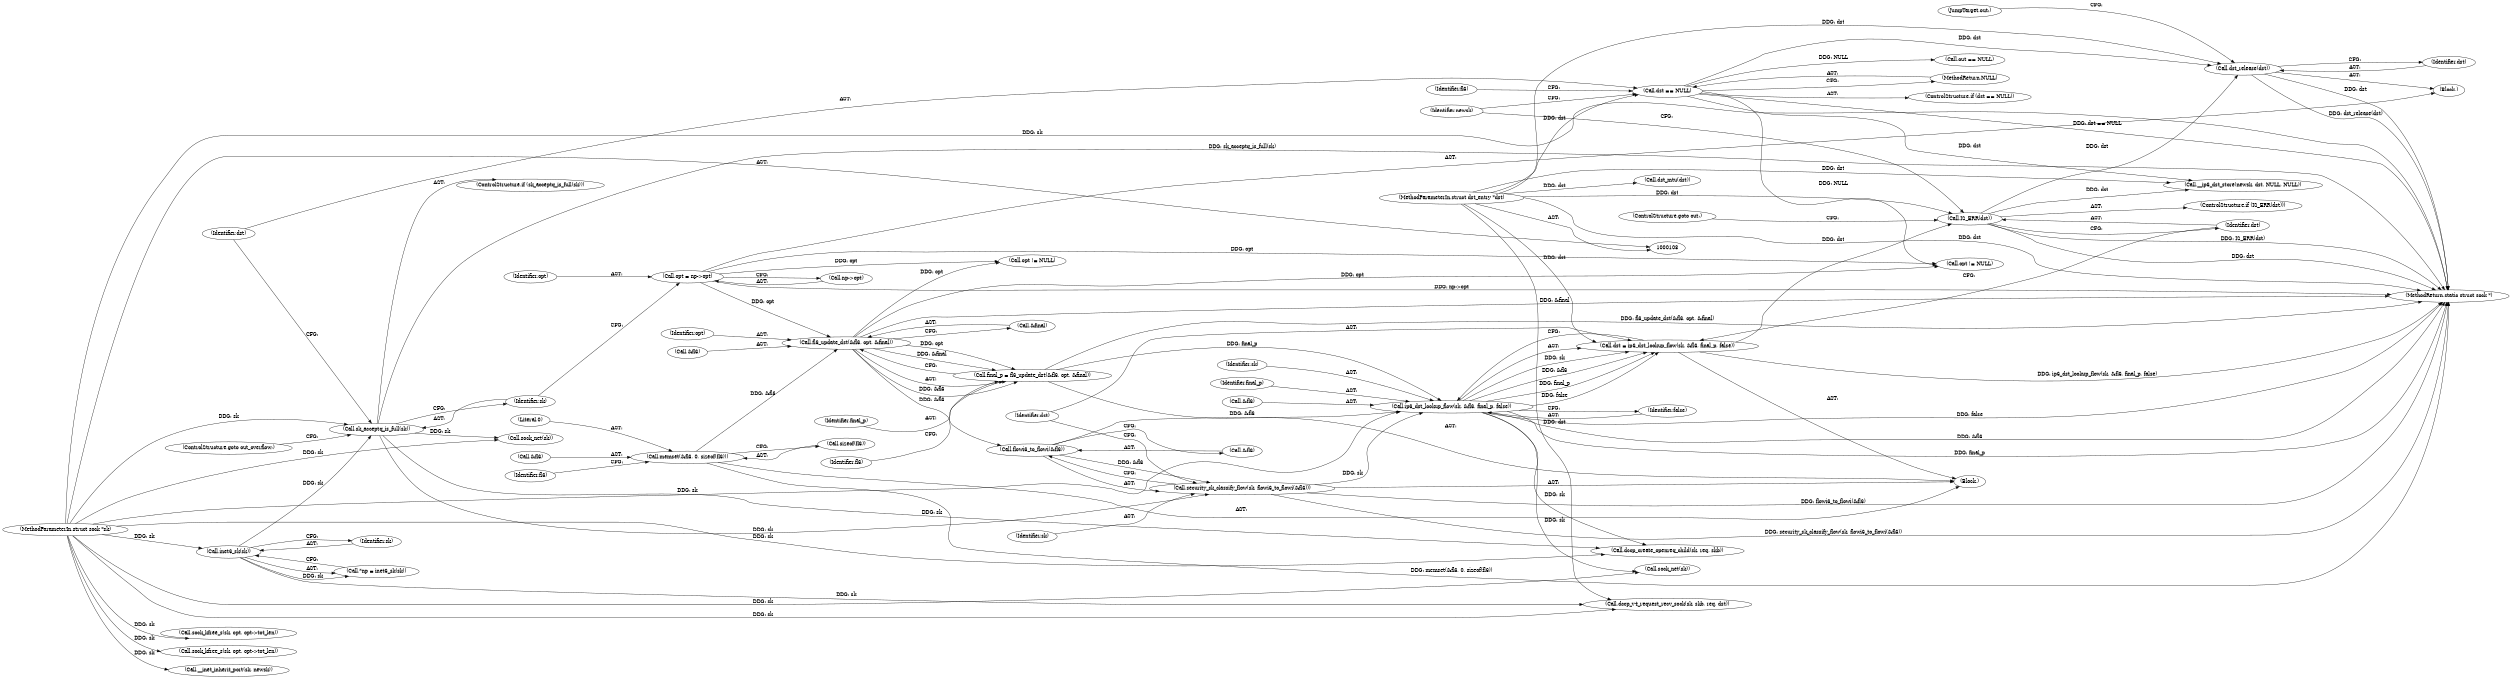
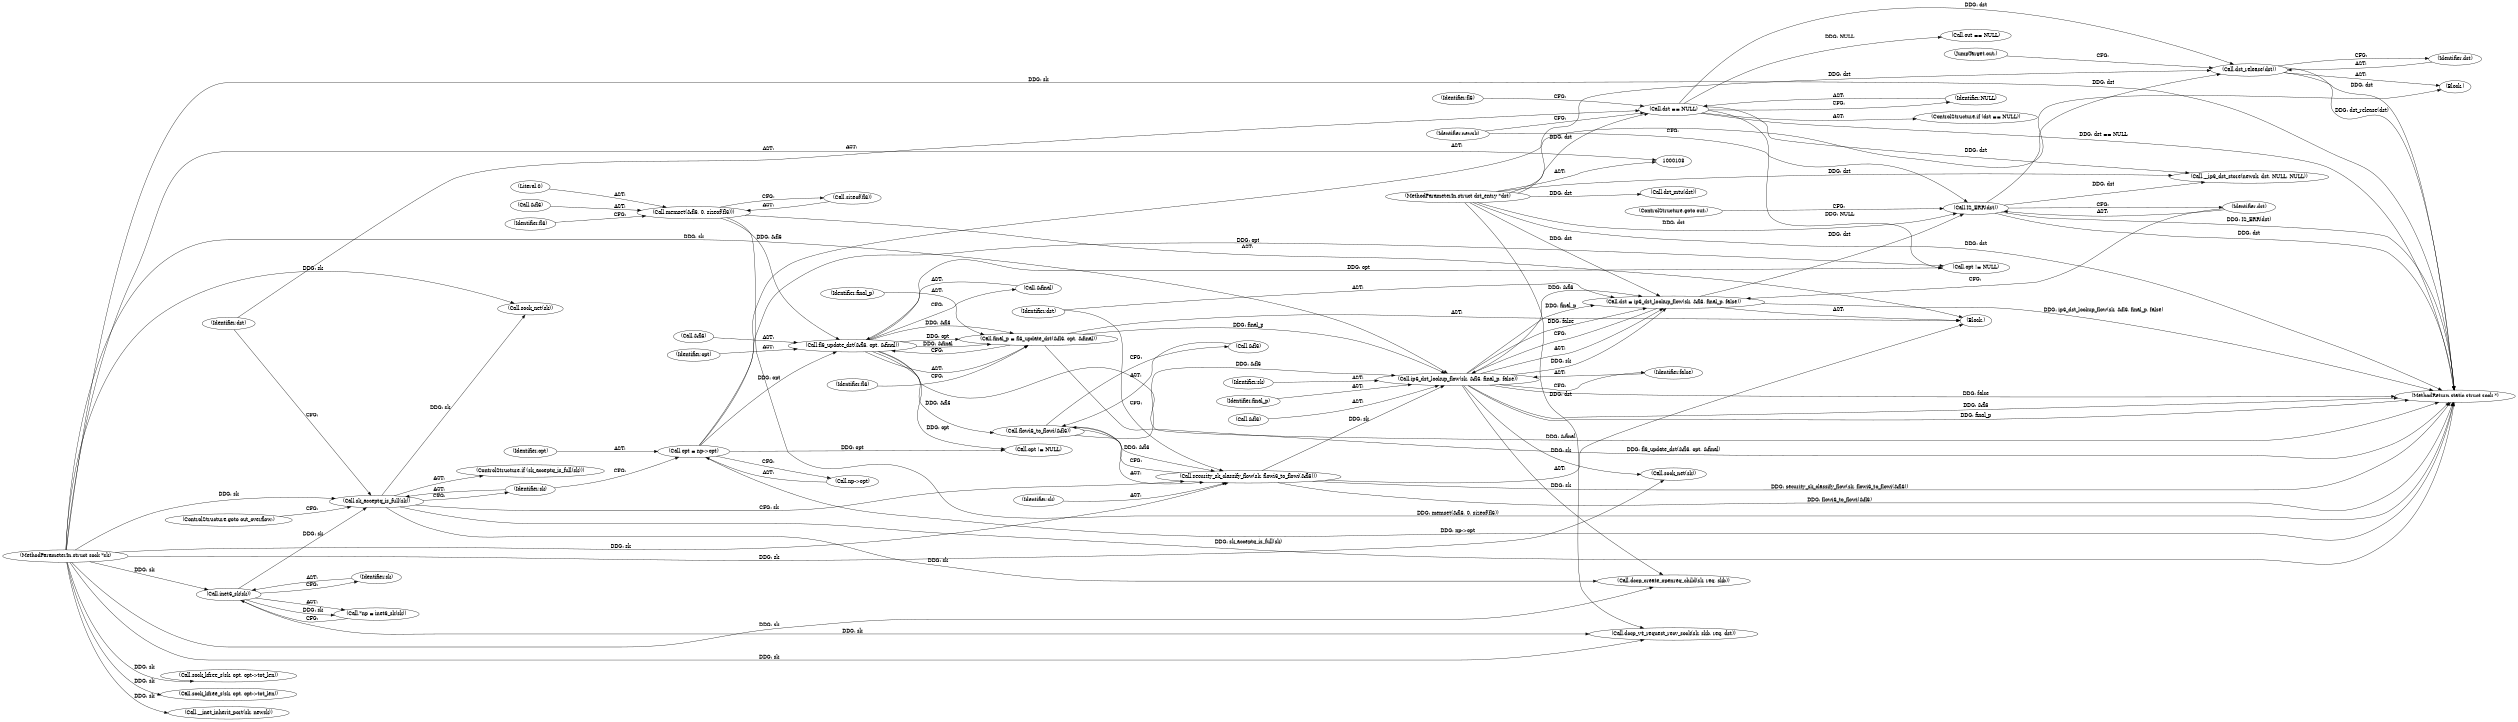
(1970, 79) -> (1976, 99)
(2243, 206) -> none
(763, 530) -> (769, 508)
none -> (673, 549)
